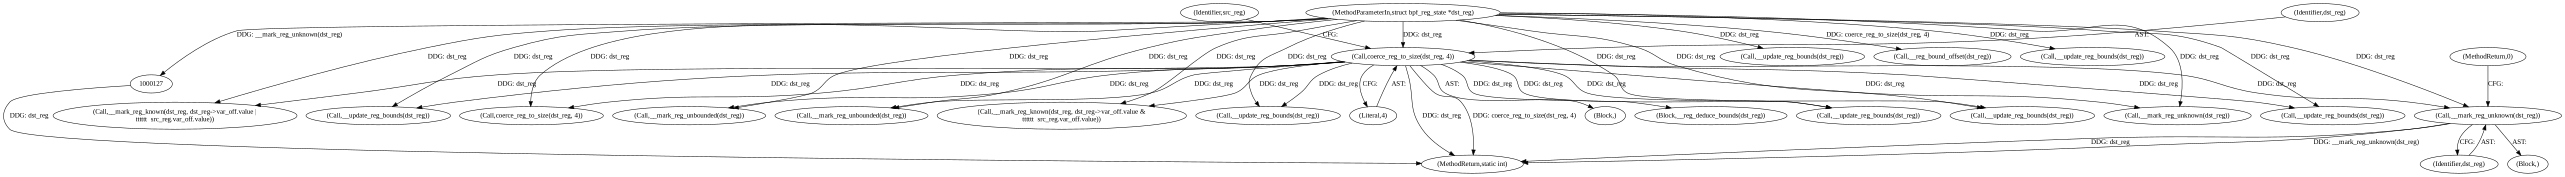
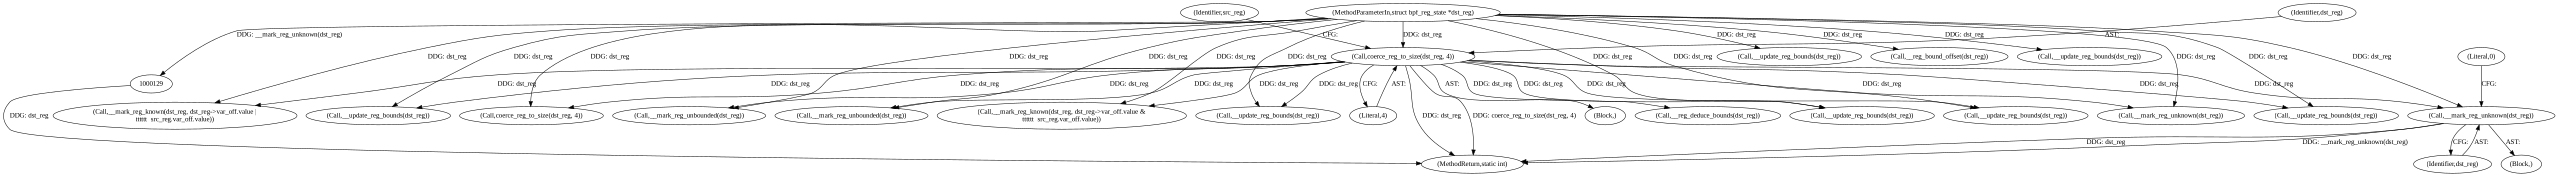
(1878, 35) -> (1843, 35)
(2488, 57) -> (2481, 57)
(151, 84) -> (151, 84)
(1711, 116) -> (1708, 116)
